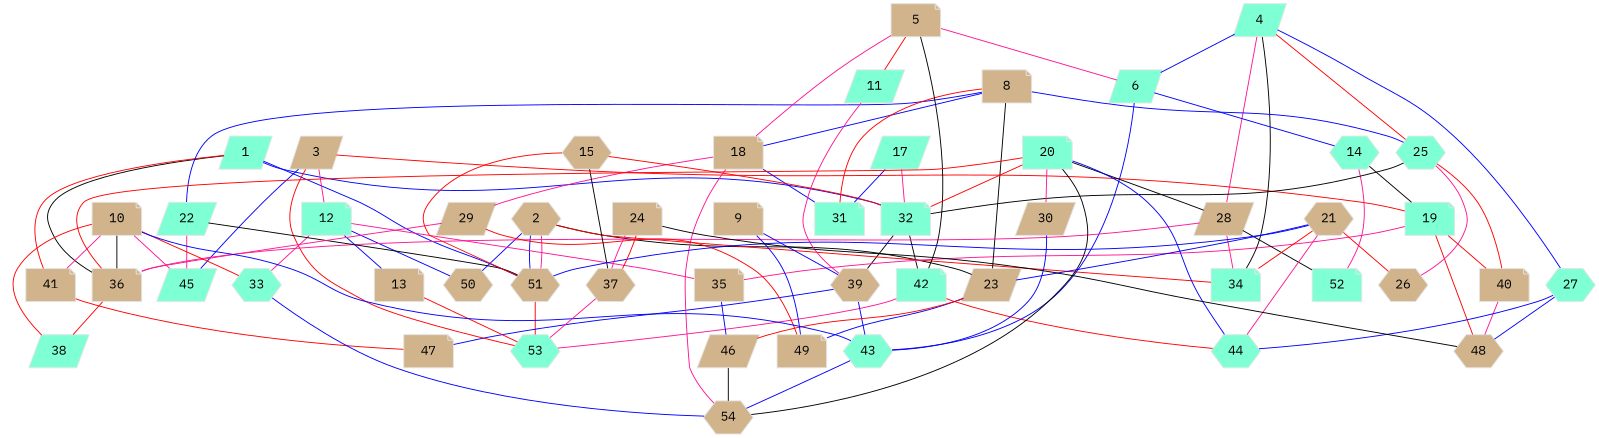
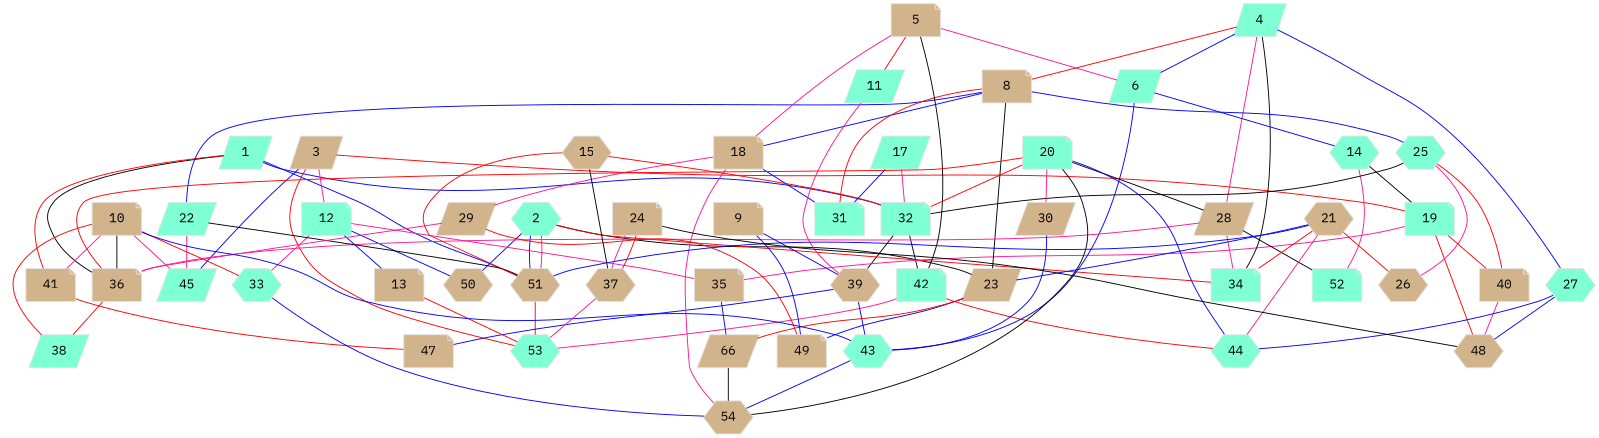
(1341, 87) -> (1134, 53)
(536, 219) -> (536, 219)
(728, 351) -> (728, 351)
